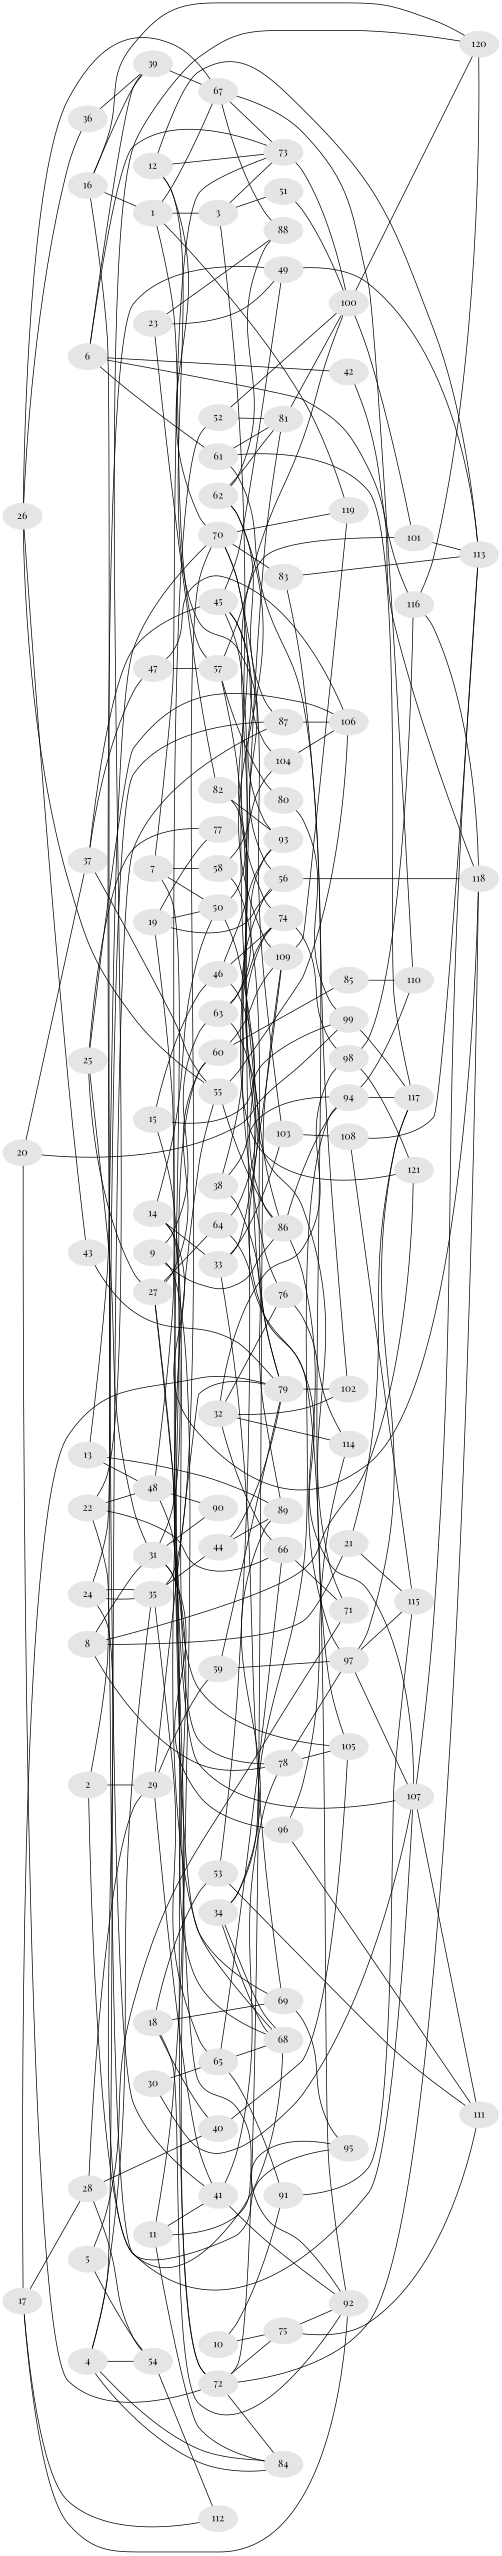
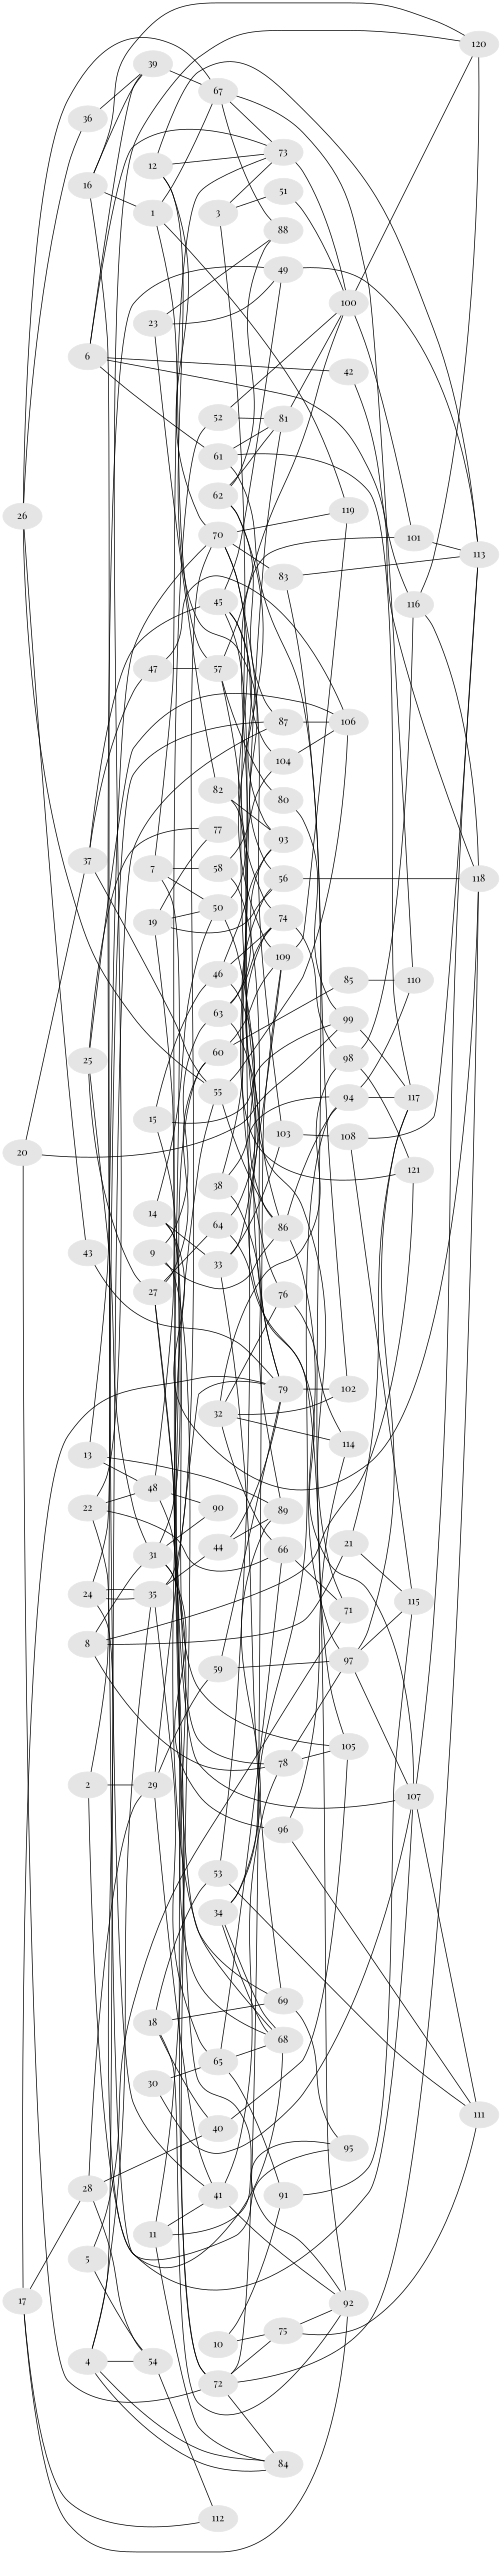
(186, 213) -> none
